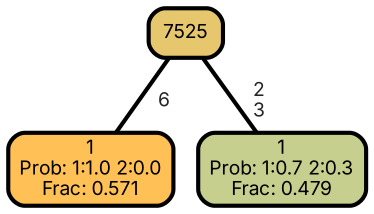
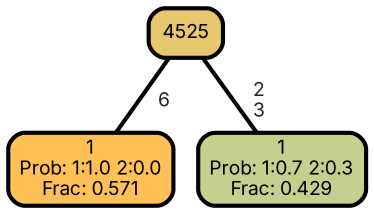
(186, 33) -> (186, 33)
(282, 169) -> (282, 169)
